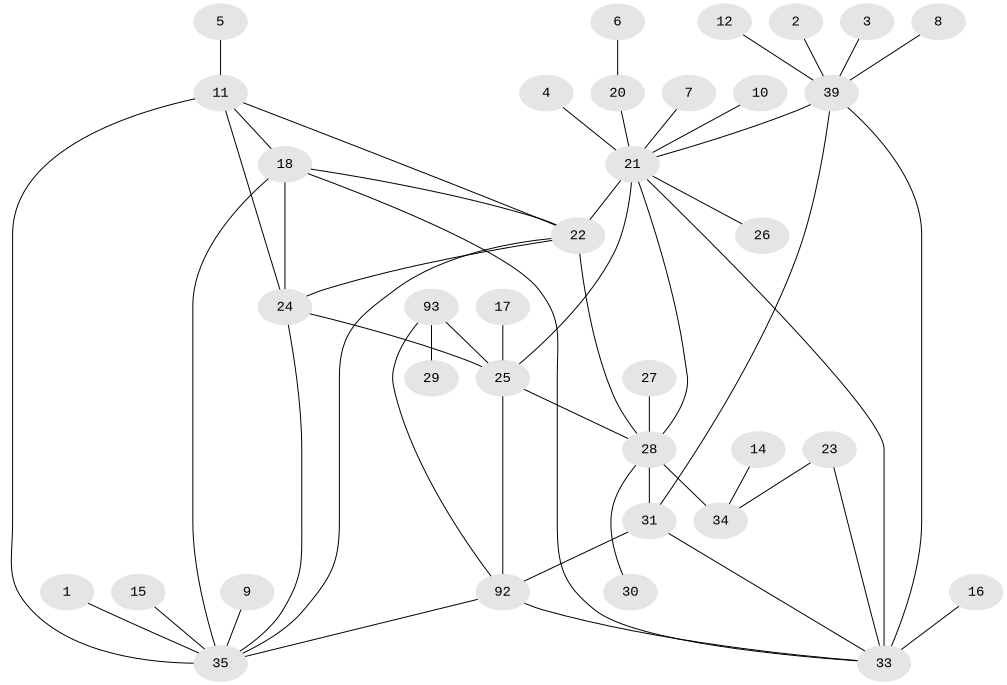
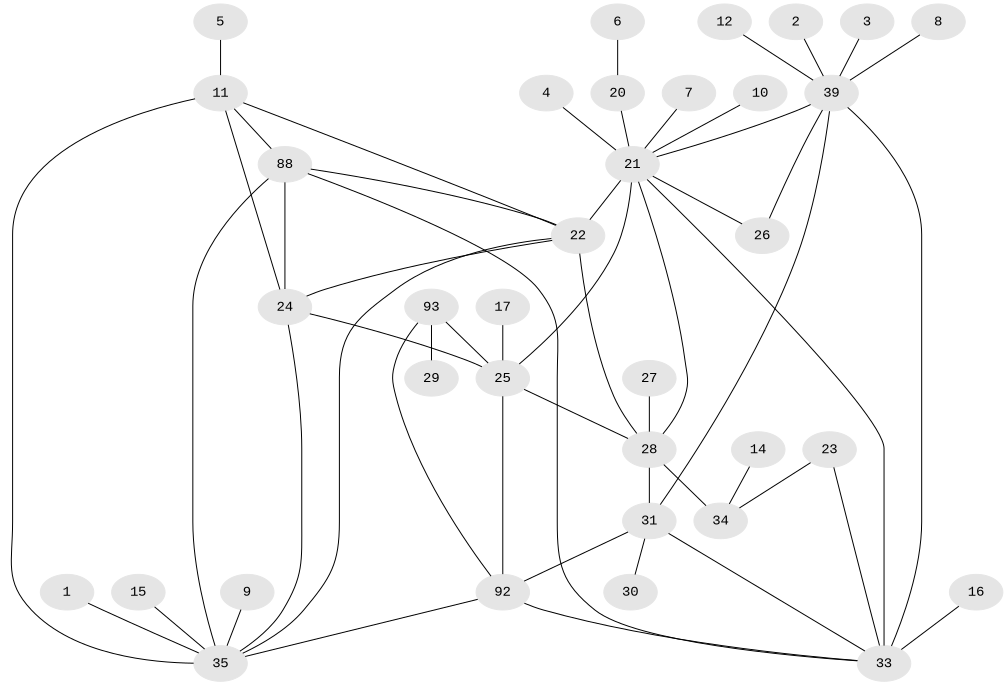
none -> (795, 163)
(285, 164) -> (285, 164)
(611, 518) -> (640, 557)
